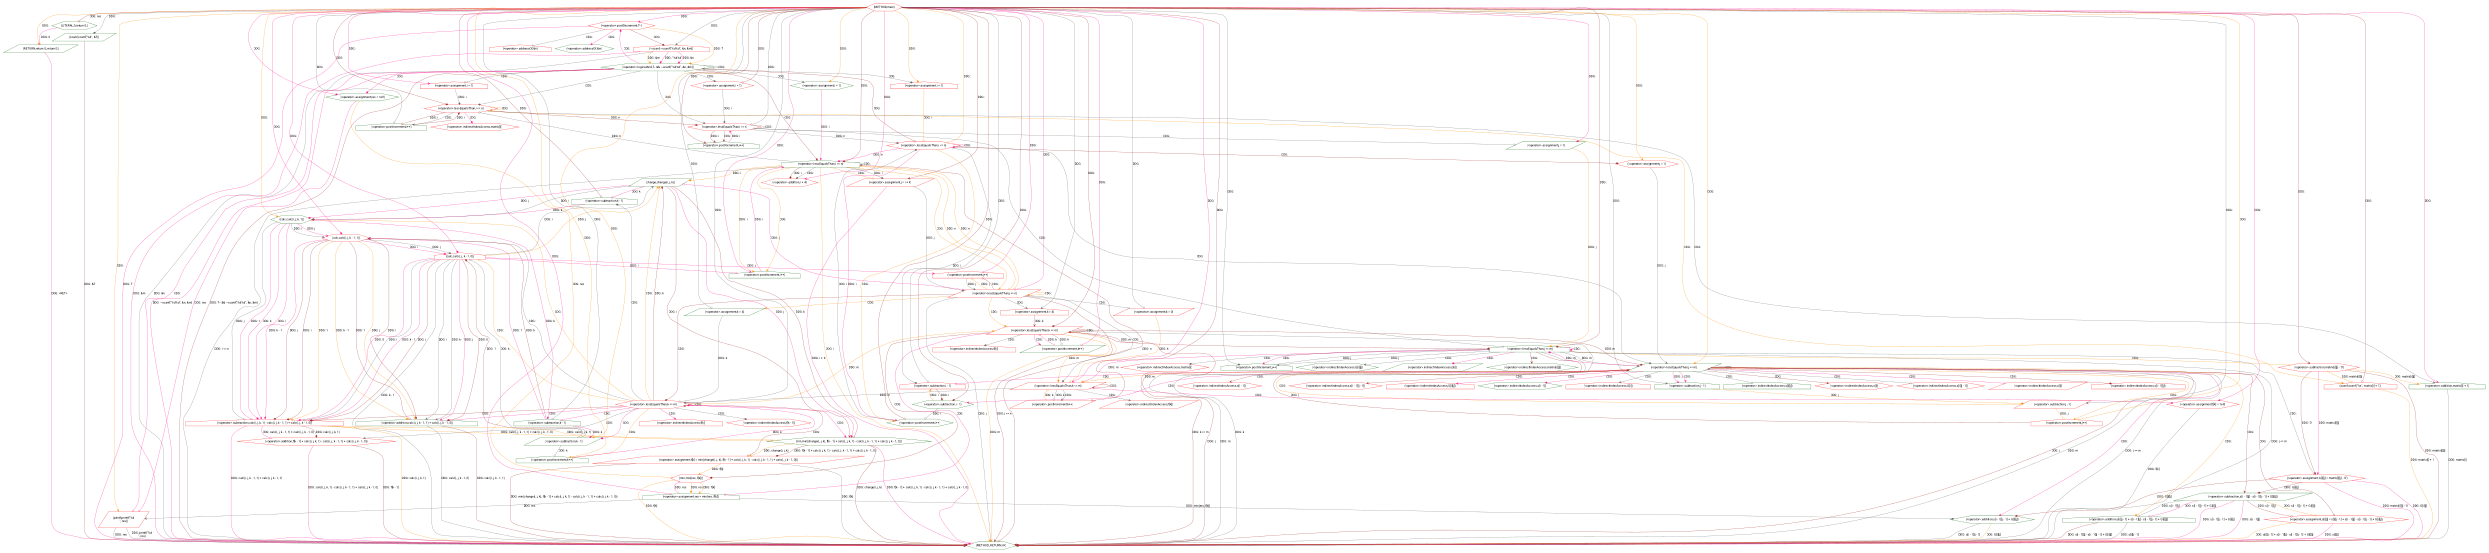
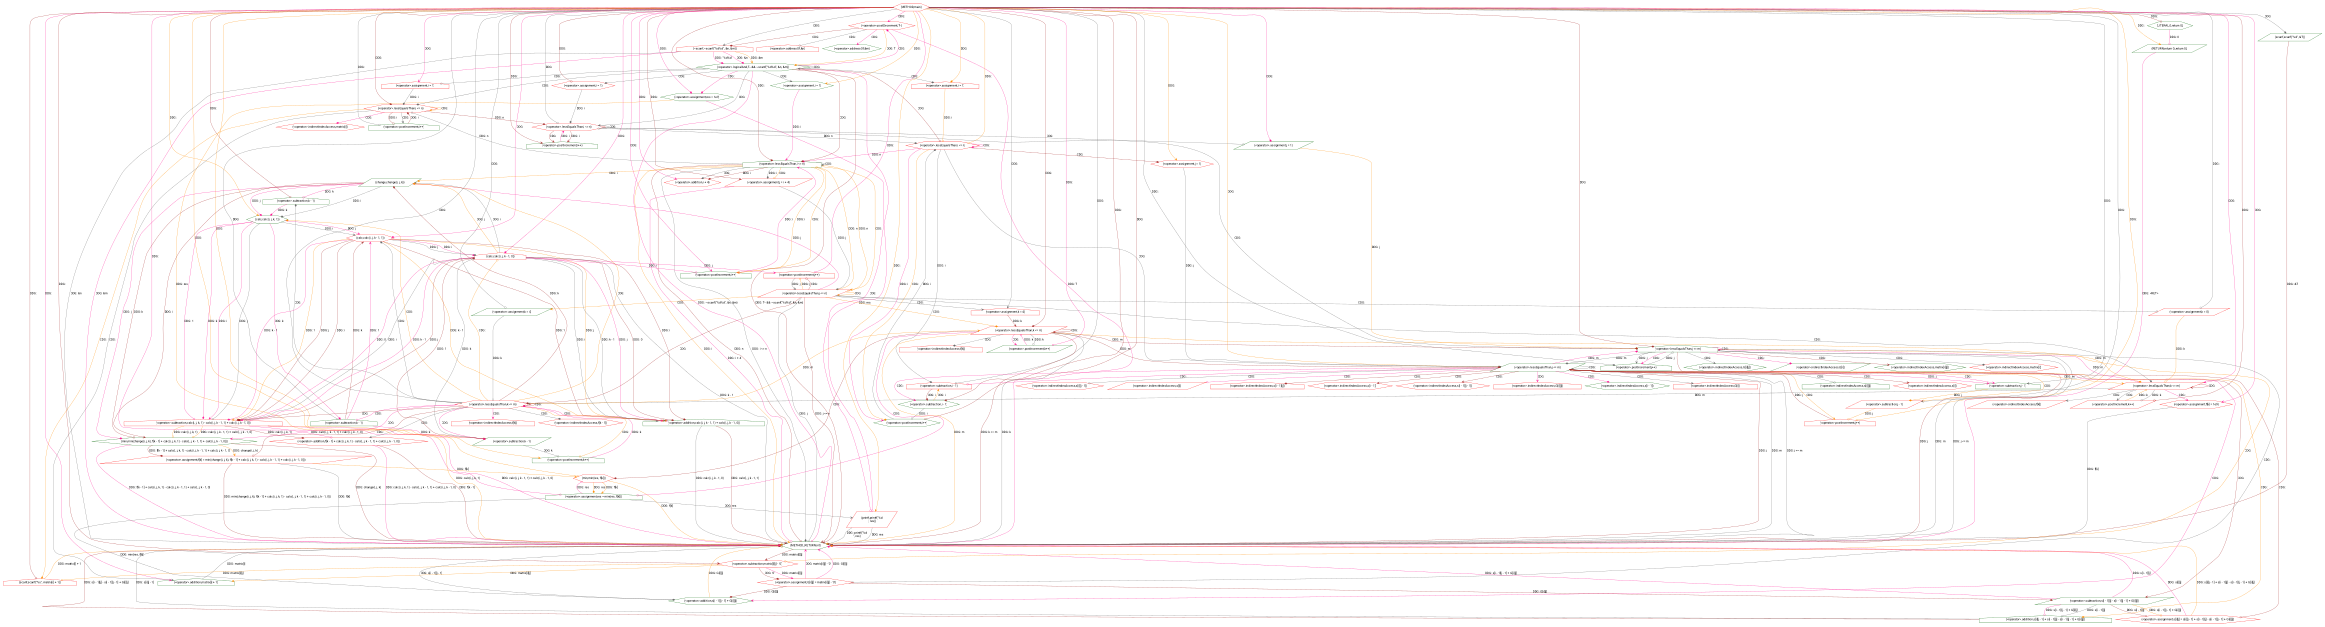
(95, 16) -> (2155, 16)
(1043, 93) -> none
(1838, 543) -> (780, 554)
